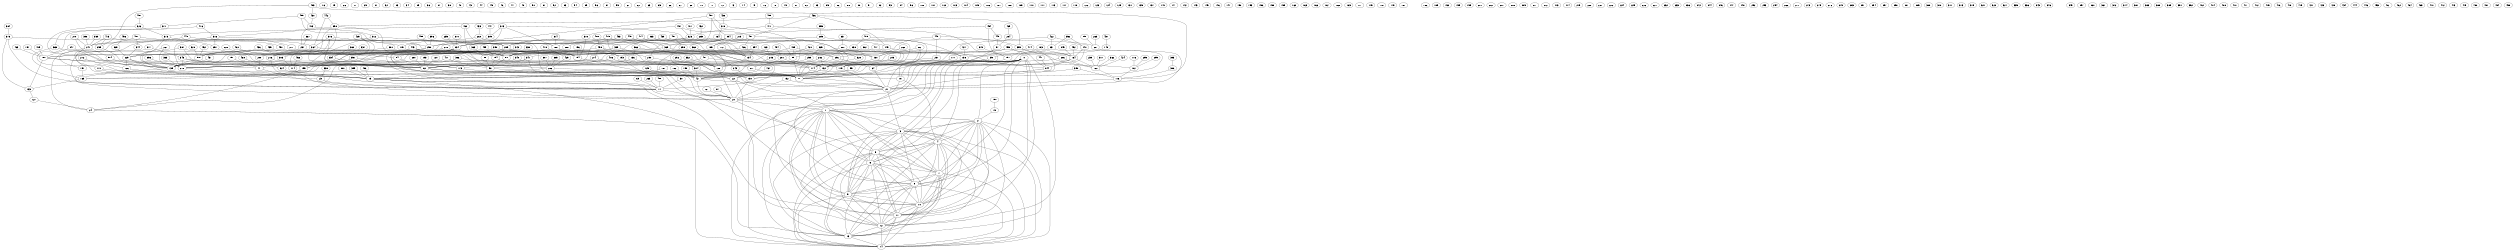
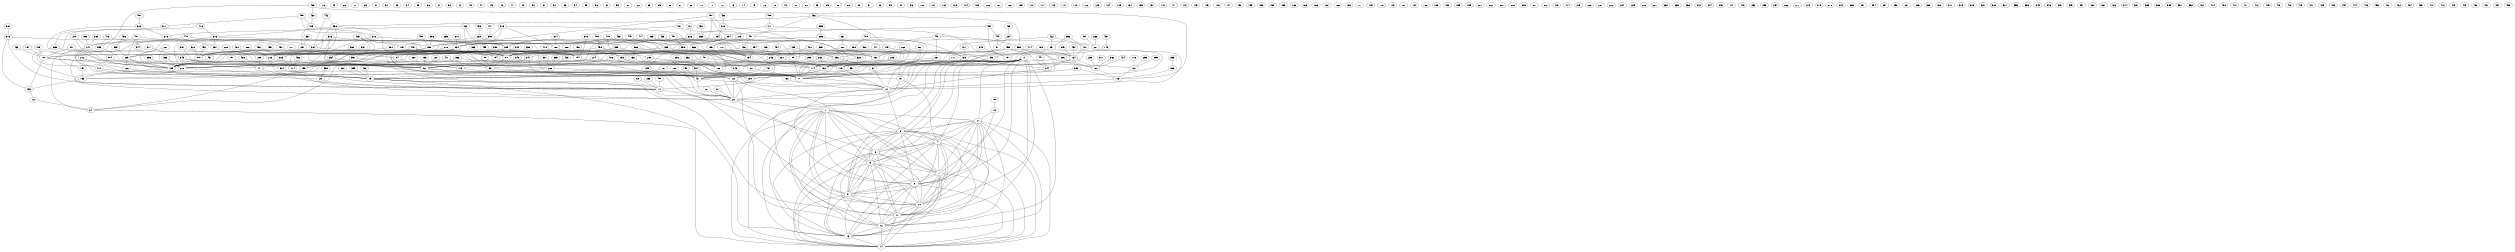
none -> (1414, 5)
none -> (2060, 5)
(98, 42) -> none
none -> (248, 47)
(132, 53) -> (131, 47)
(143, 56) -> (220, 56)
(657, 68) -> (661, 55)
(193, 74) -> (132, 74)
(681, 79) -> none
(931, 85) -> (938, 64)
(759, 90) -> (734, 89)
(895, 166) -> (968, 162)
(865, 210) -> none
